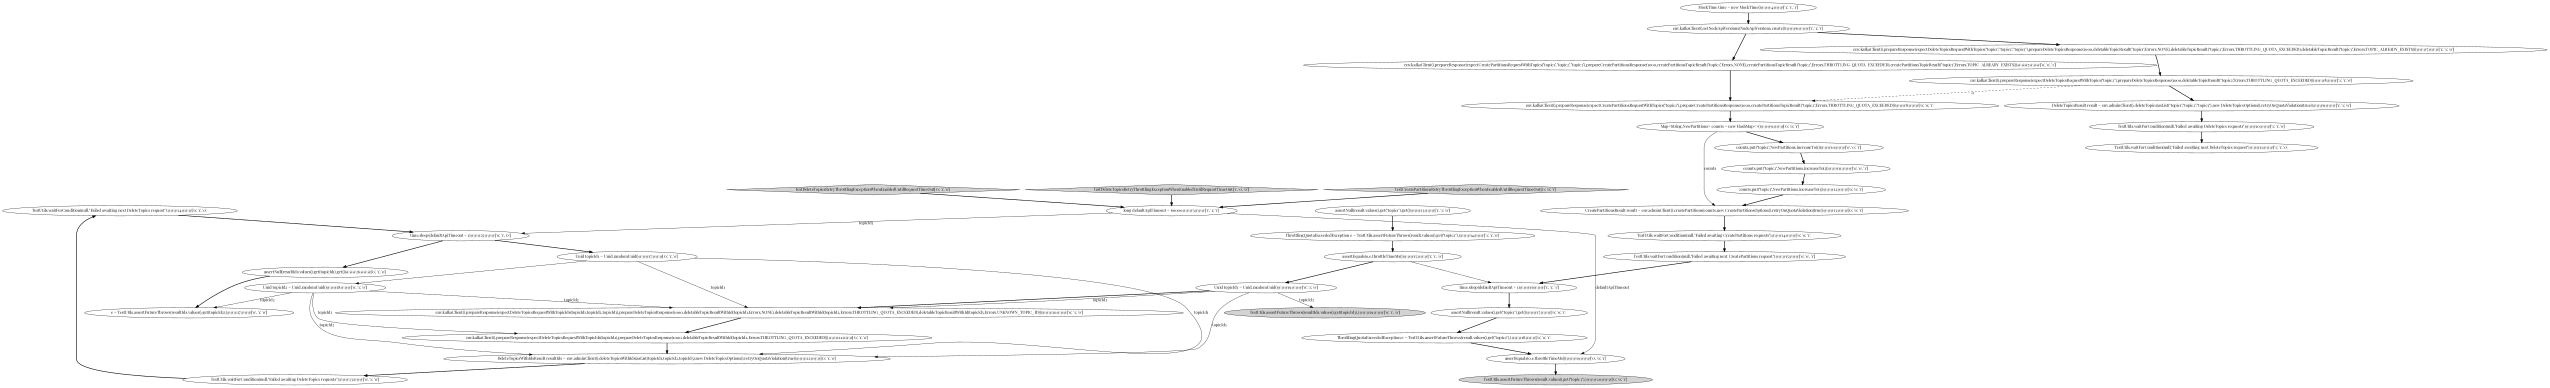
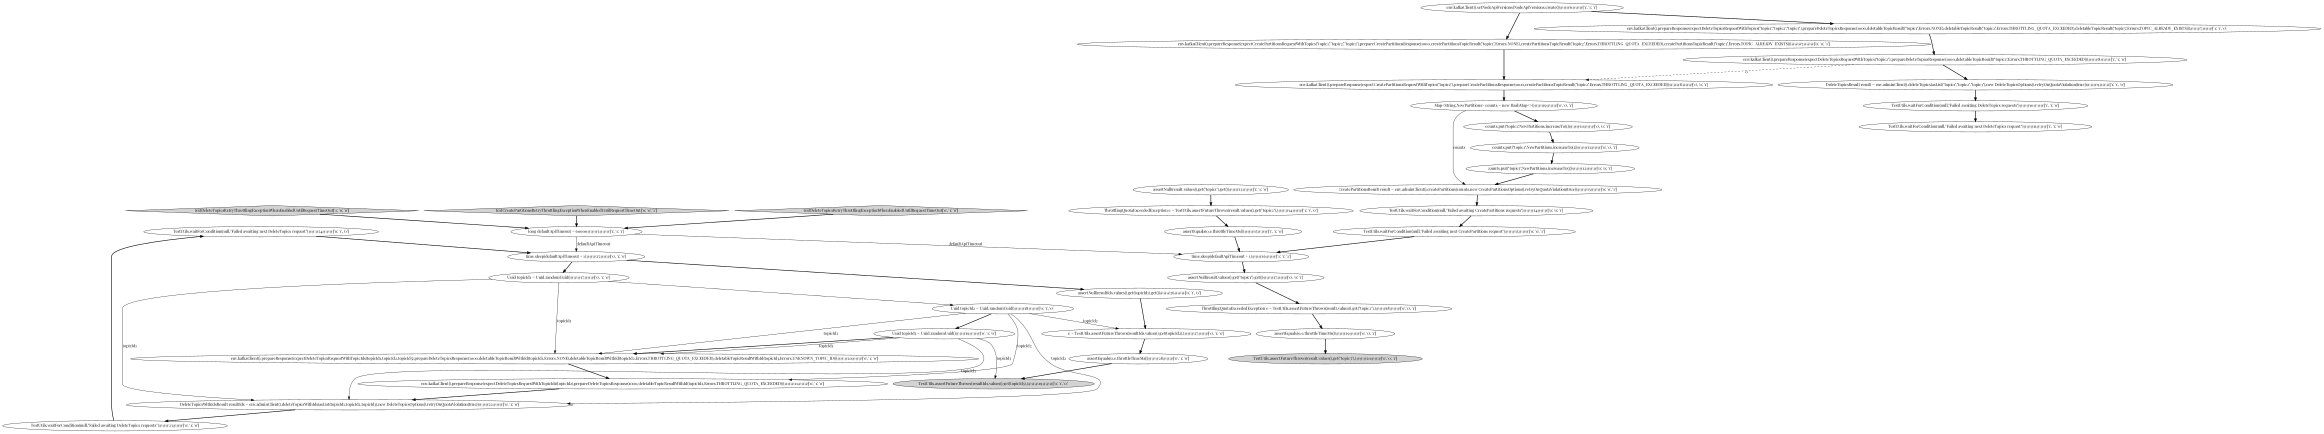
(1748, 8) -> none
(866, 223) -> (593, 244)
(1473, 226) -> (907, 244)
(1331, 272) -> (975, 321)
(1449, 272) -> (1237, 243)
none -> (1138, 359)
